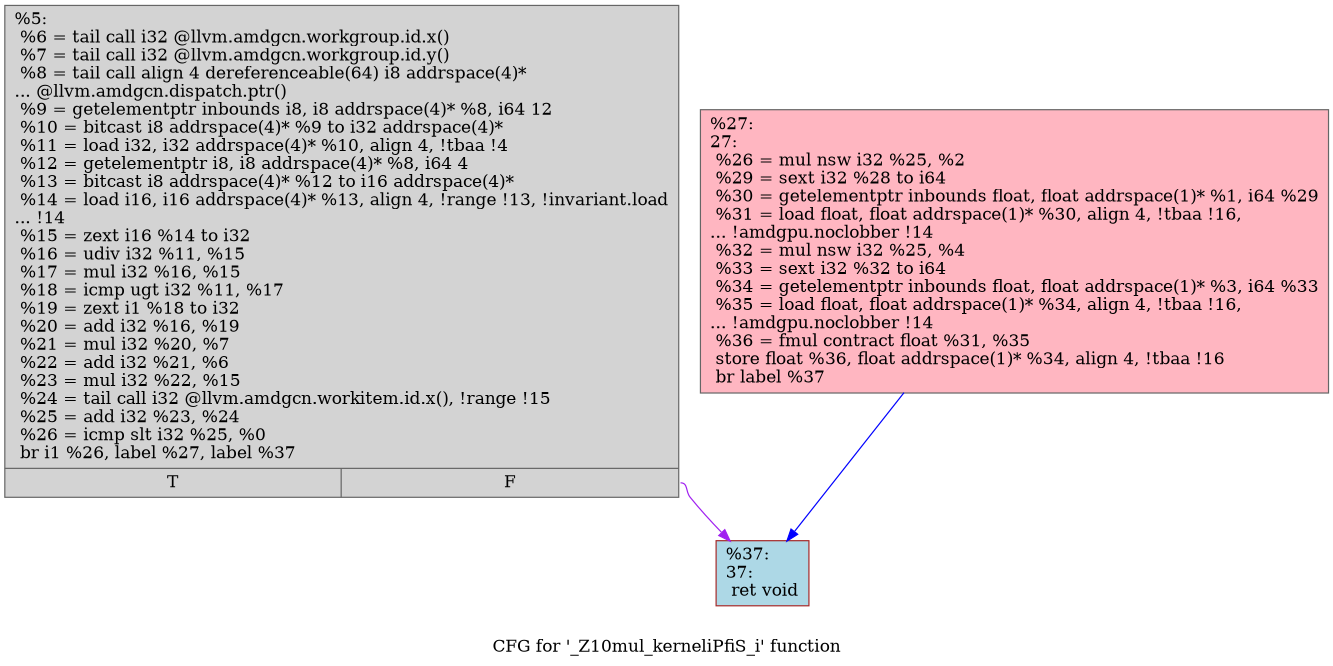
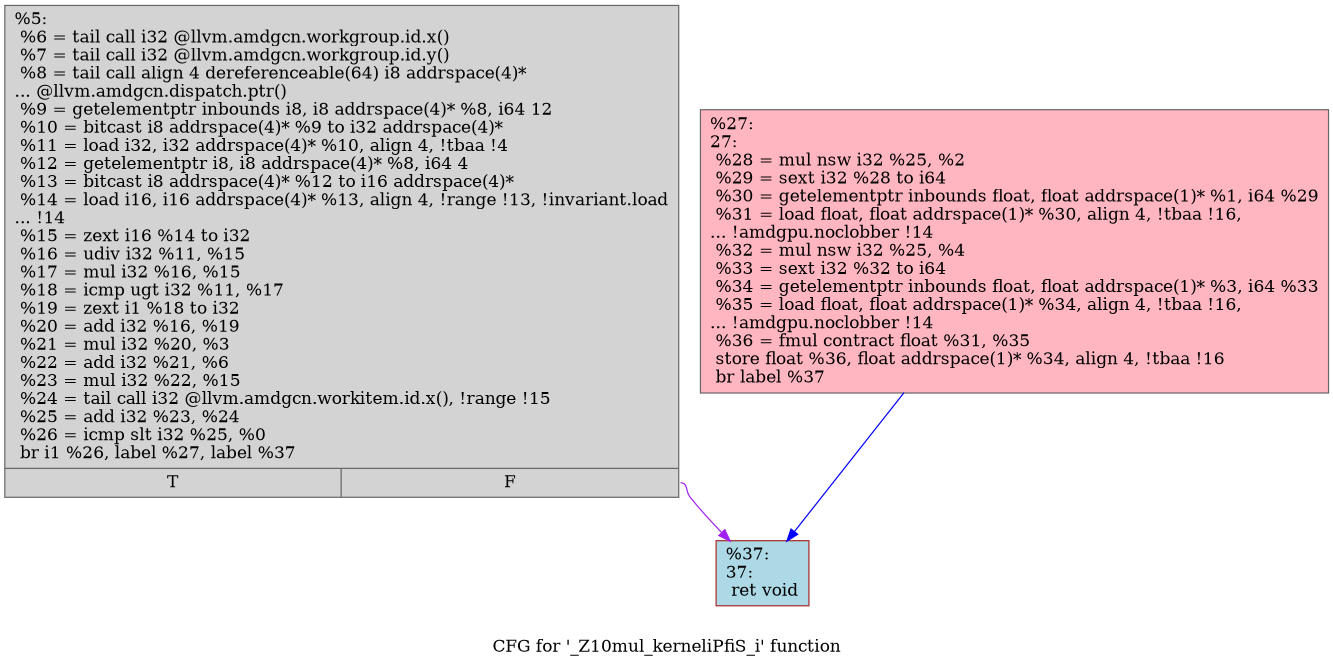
(838, 160) -> (838, 160)
(122, 345) -> (122, 345)
